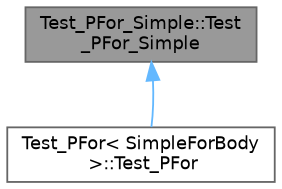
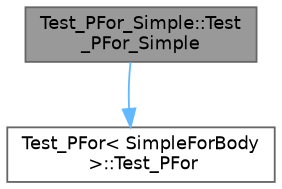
(153, 104) -> (129, 86)
